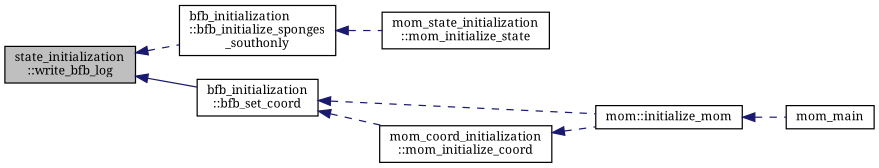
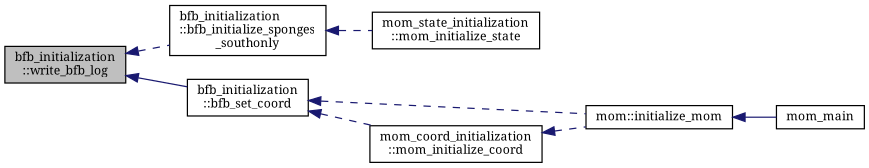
(70, 65) -> (65, 65)
(770, 117) -> (761, 117)
